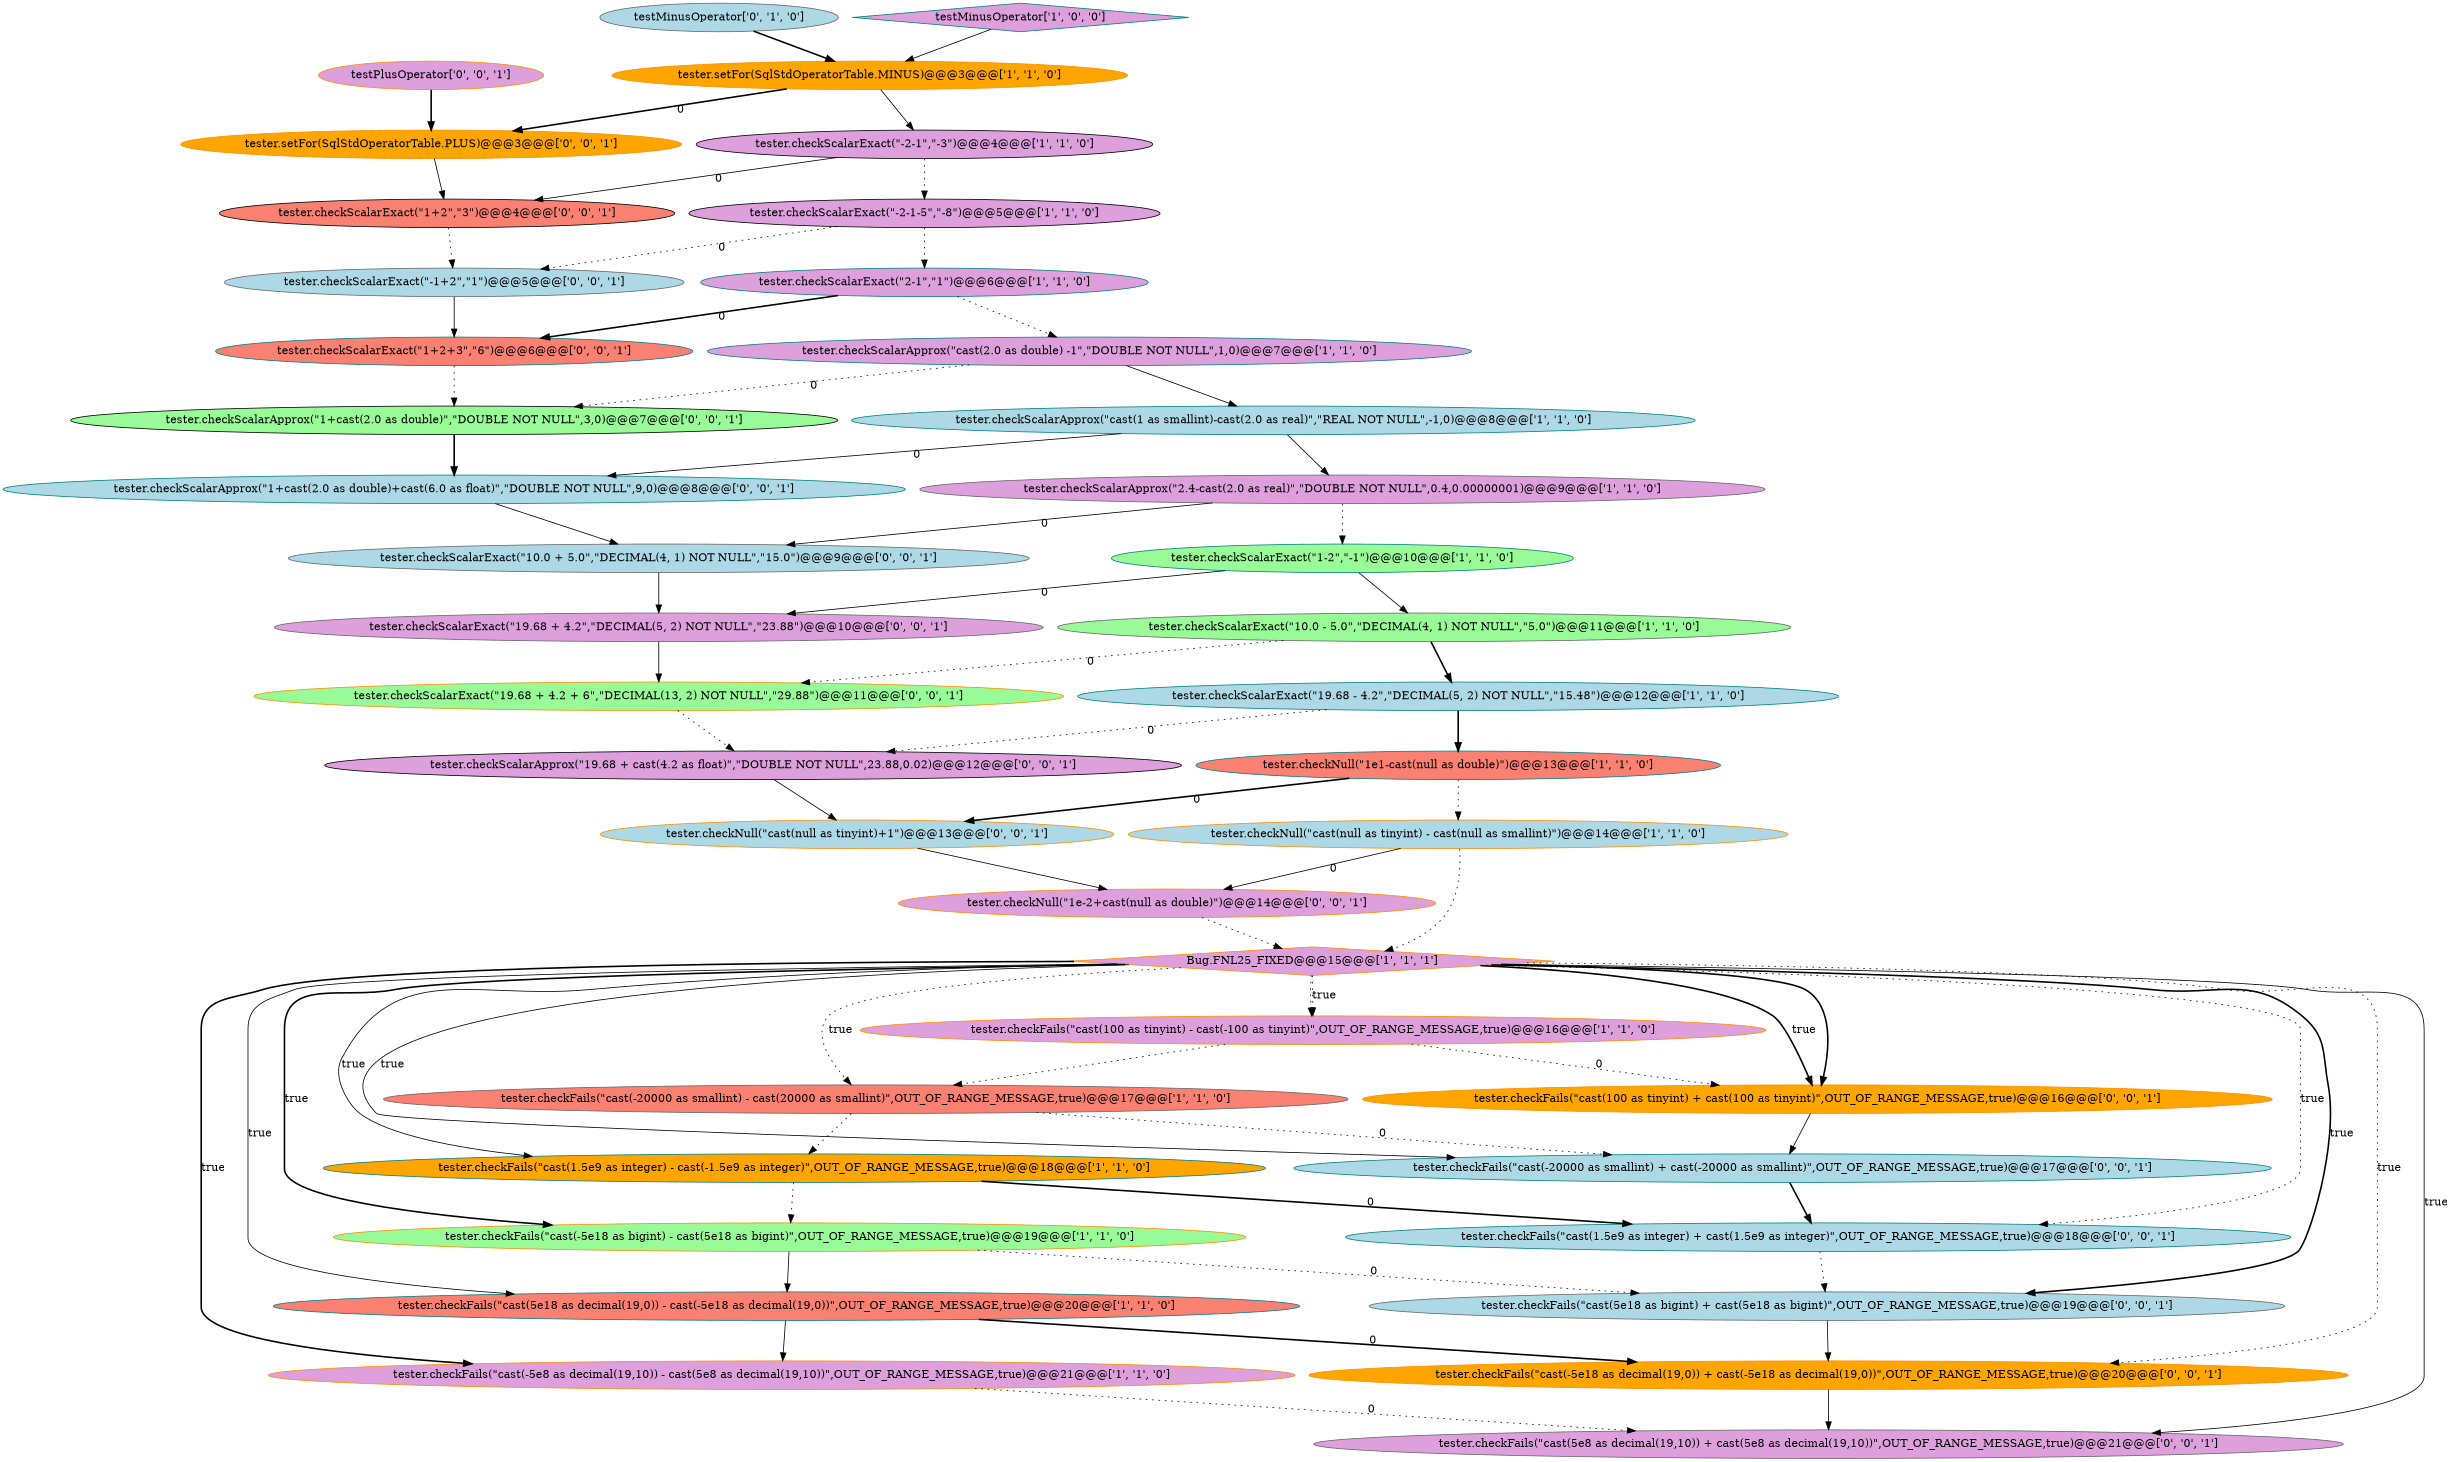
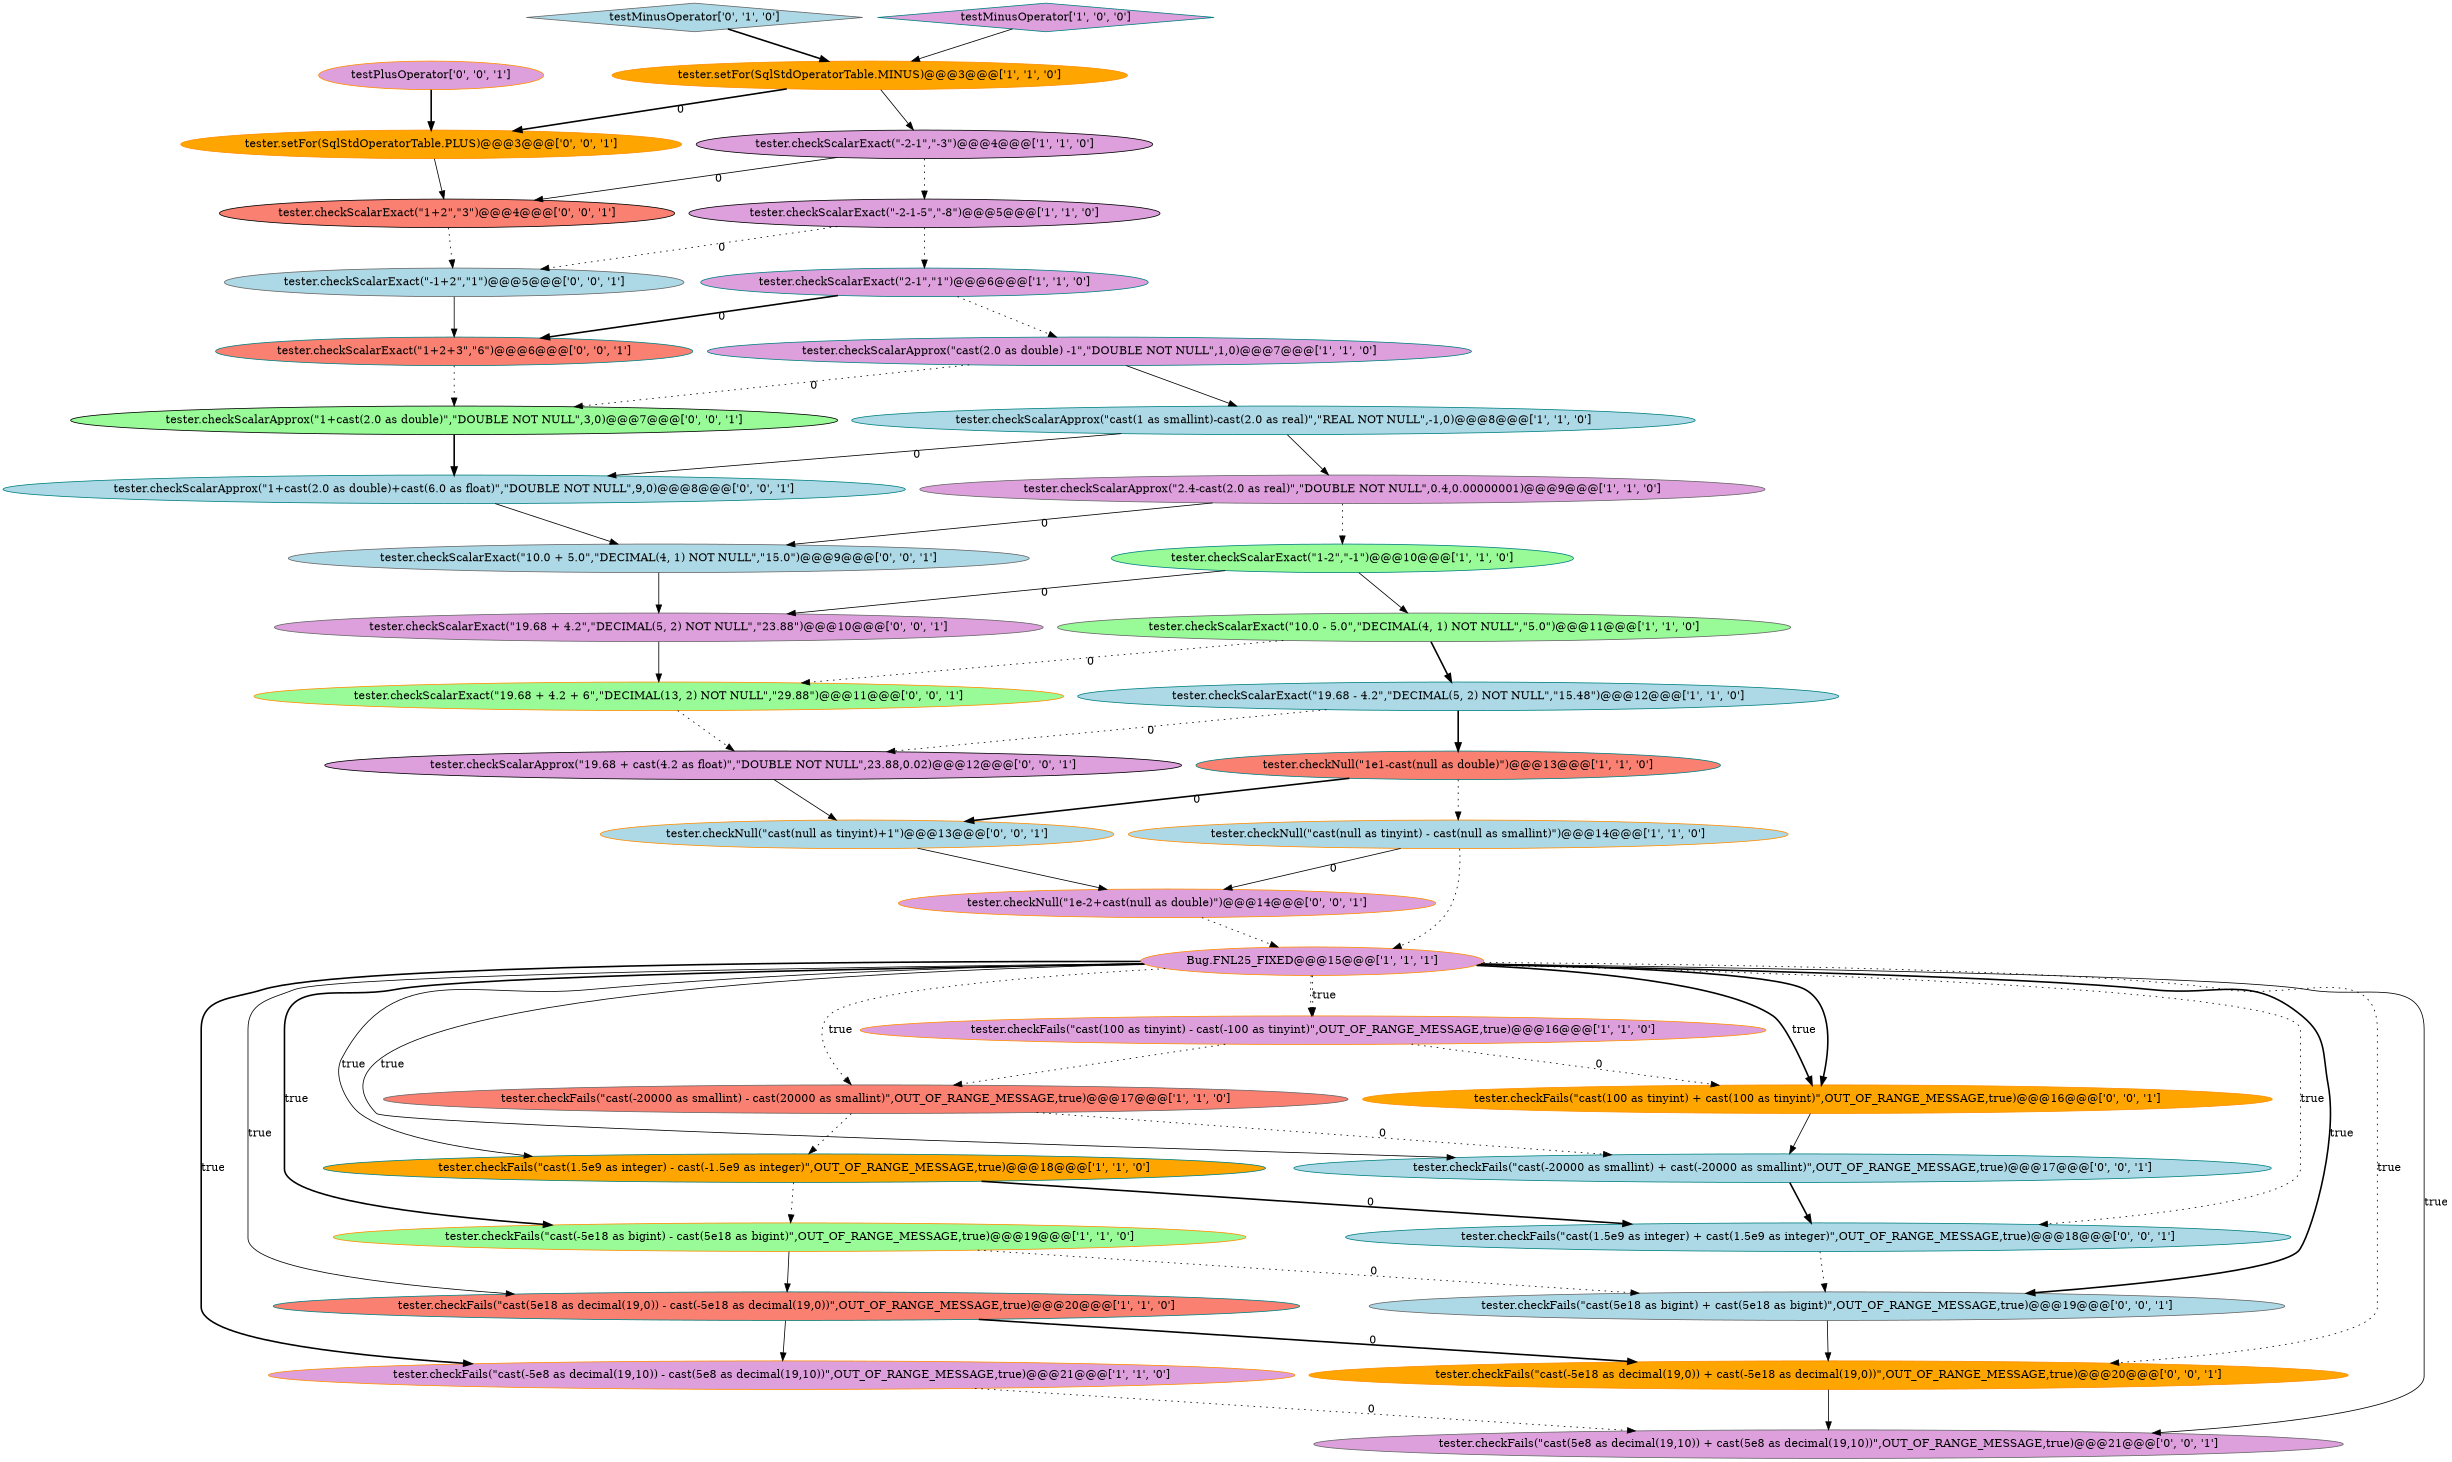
(719, 17) -> (694, 17)
(1312, 961) -> (1312, 961)
